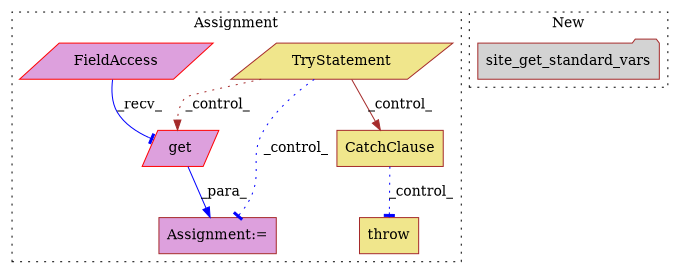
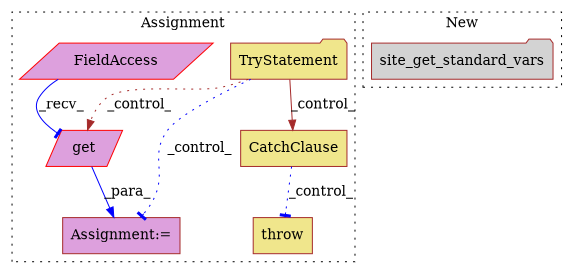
(342, 61) -> (289, 61)
